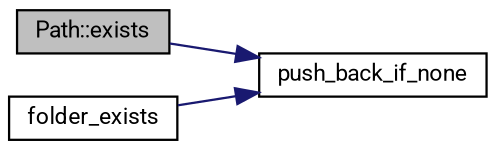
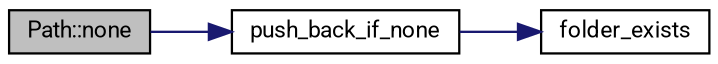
(93, 32) -> (80, 32)
(207, 101) -> (489, 32)
